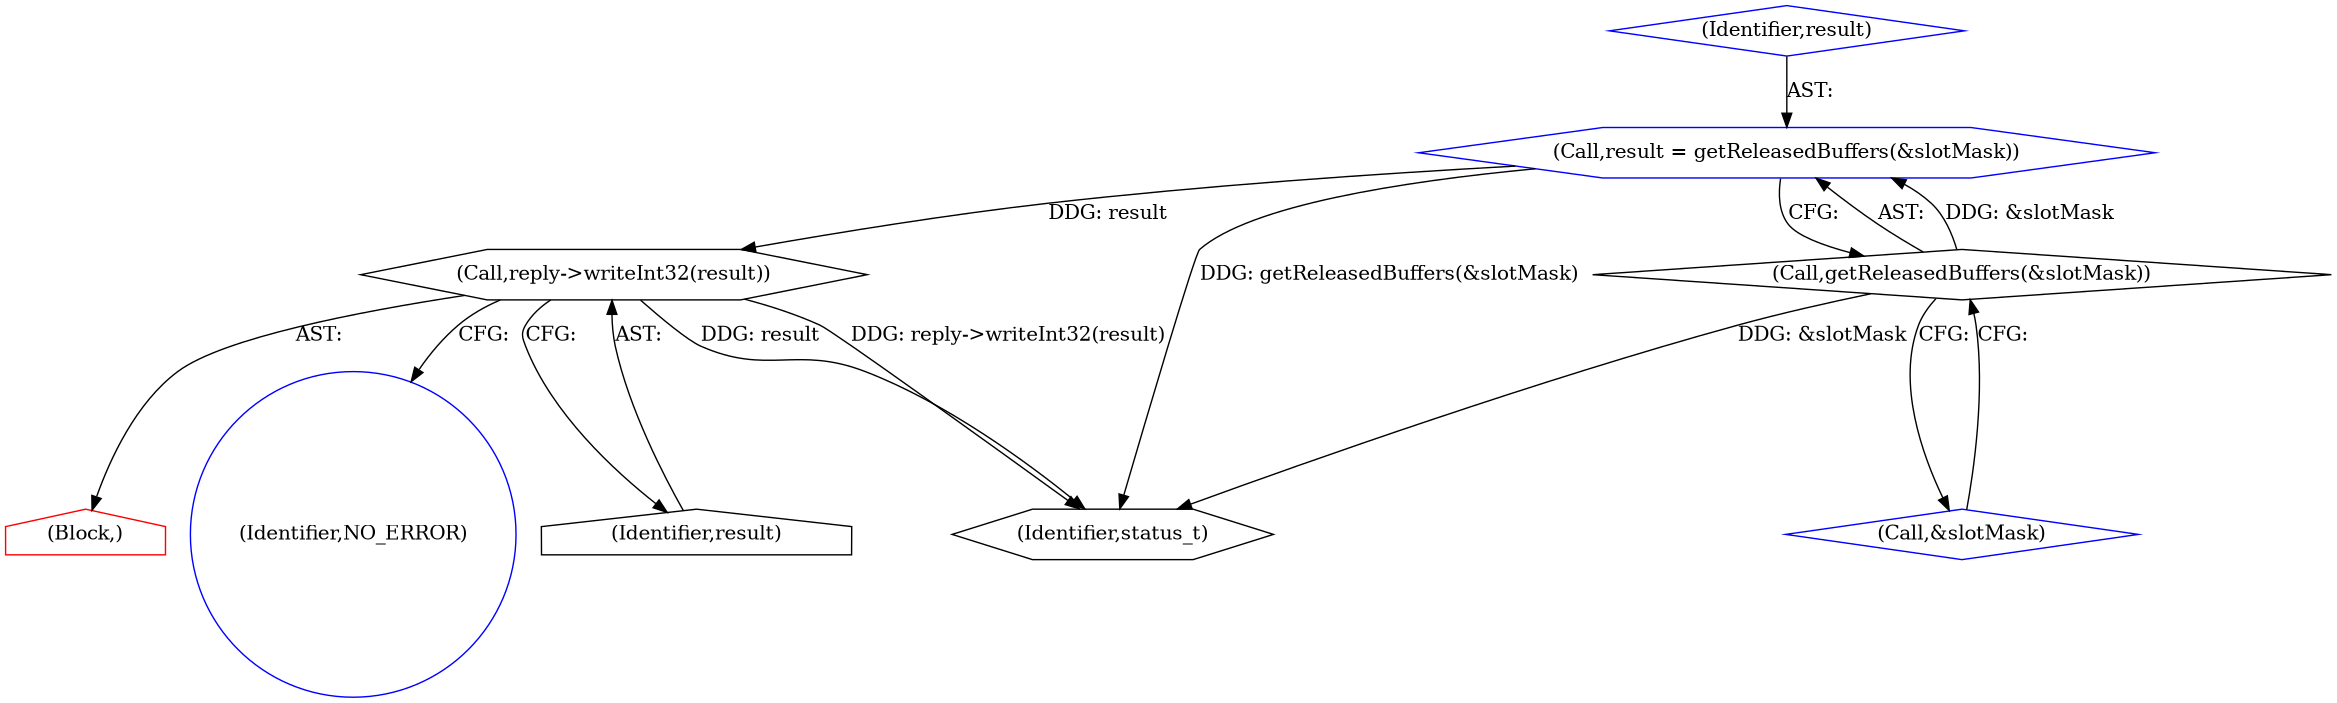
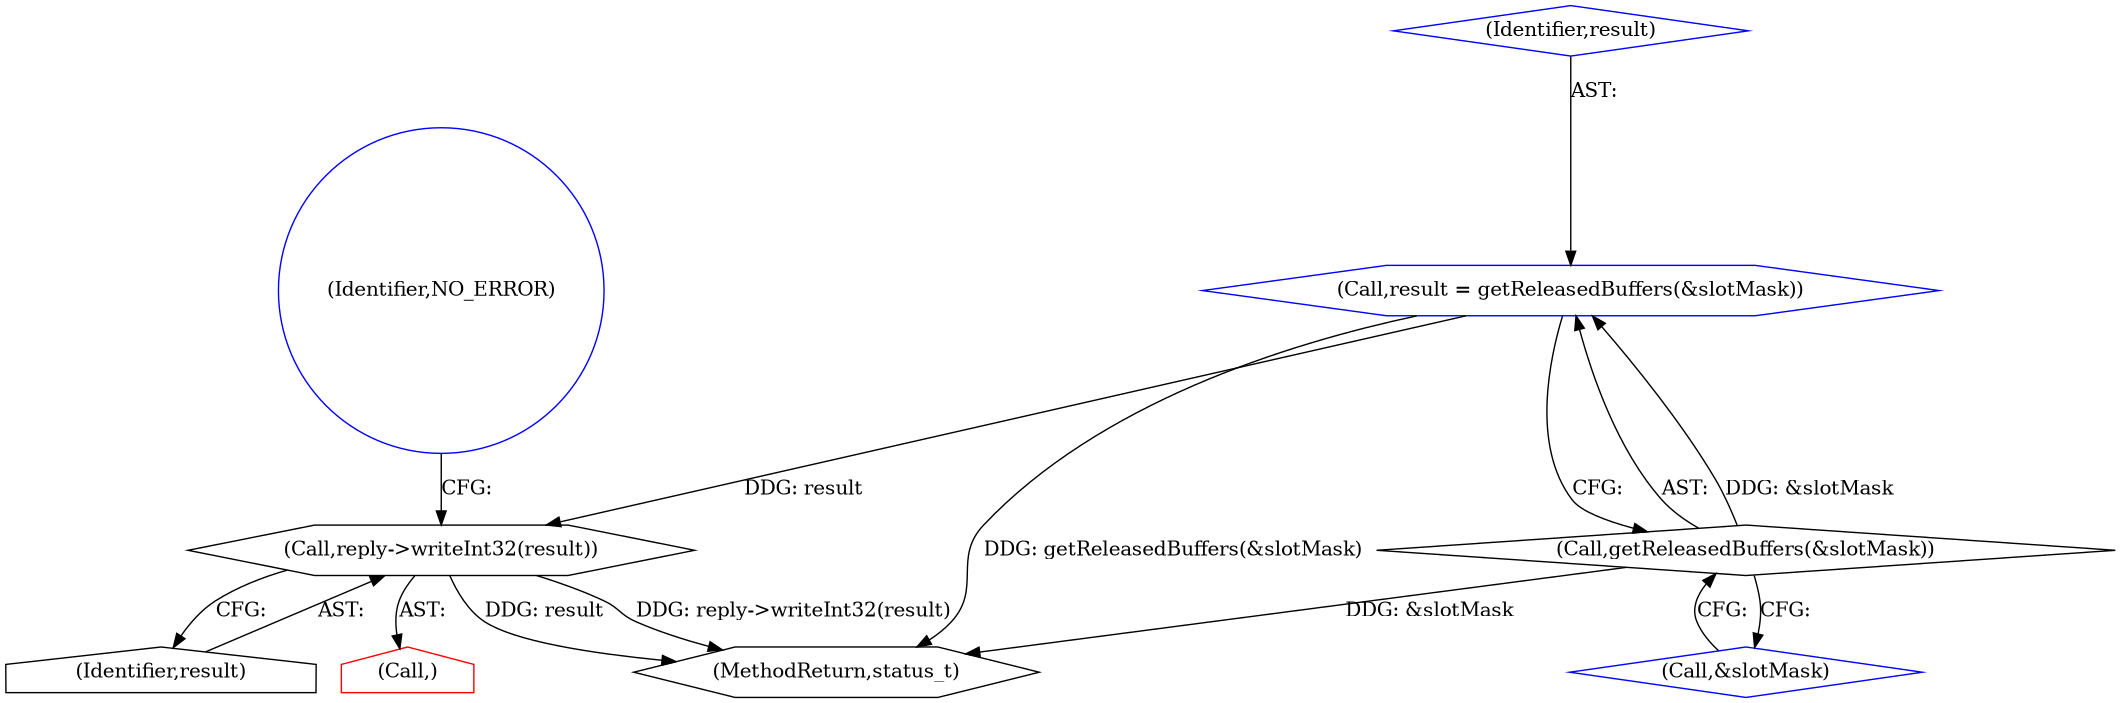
(454, 329) -> (441, 482)
(86, 534) -> (408, 672)
(1113, 534) -> (836, 672)
